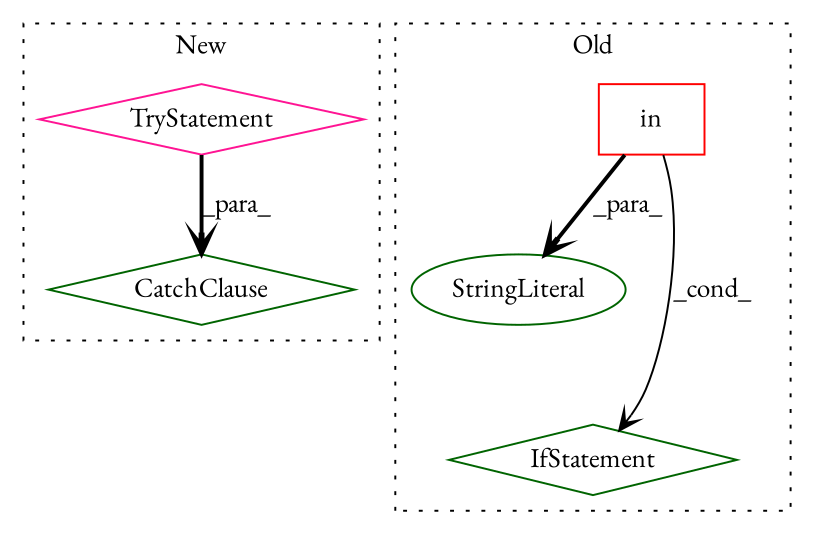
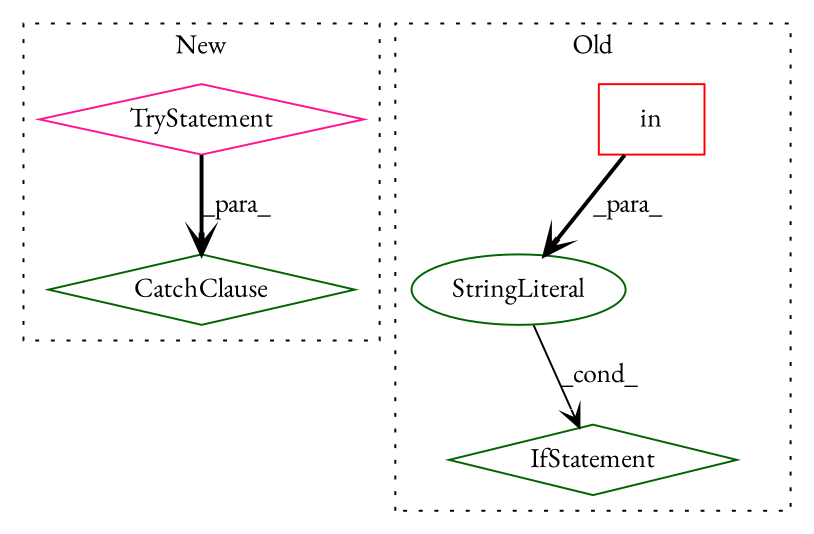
(670, 288) -> (552, 367)
